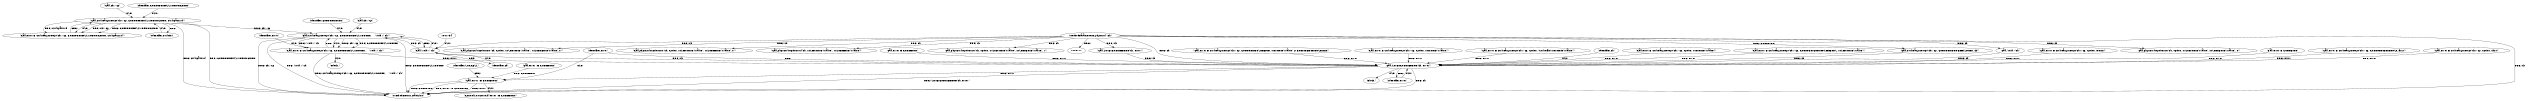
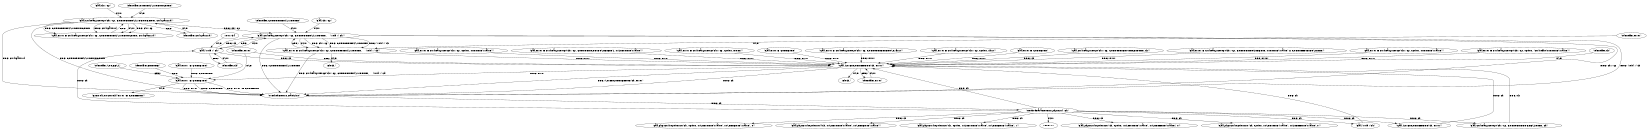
(163, 6) -> (150, 6)
(326, 21) -> (278, 21)
(162, 36) -> (197, 36)
(1088, 43) -> (1051, 118)
(1764, 43) -> (1415, 118)
none -> (1111, 51)
none -> (147, 66)
(2186, 91) -> (662, 103)
